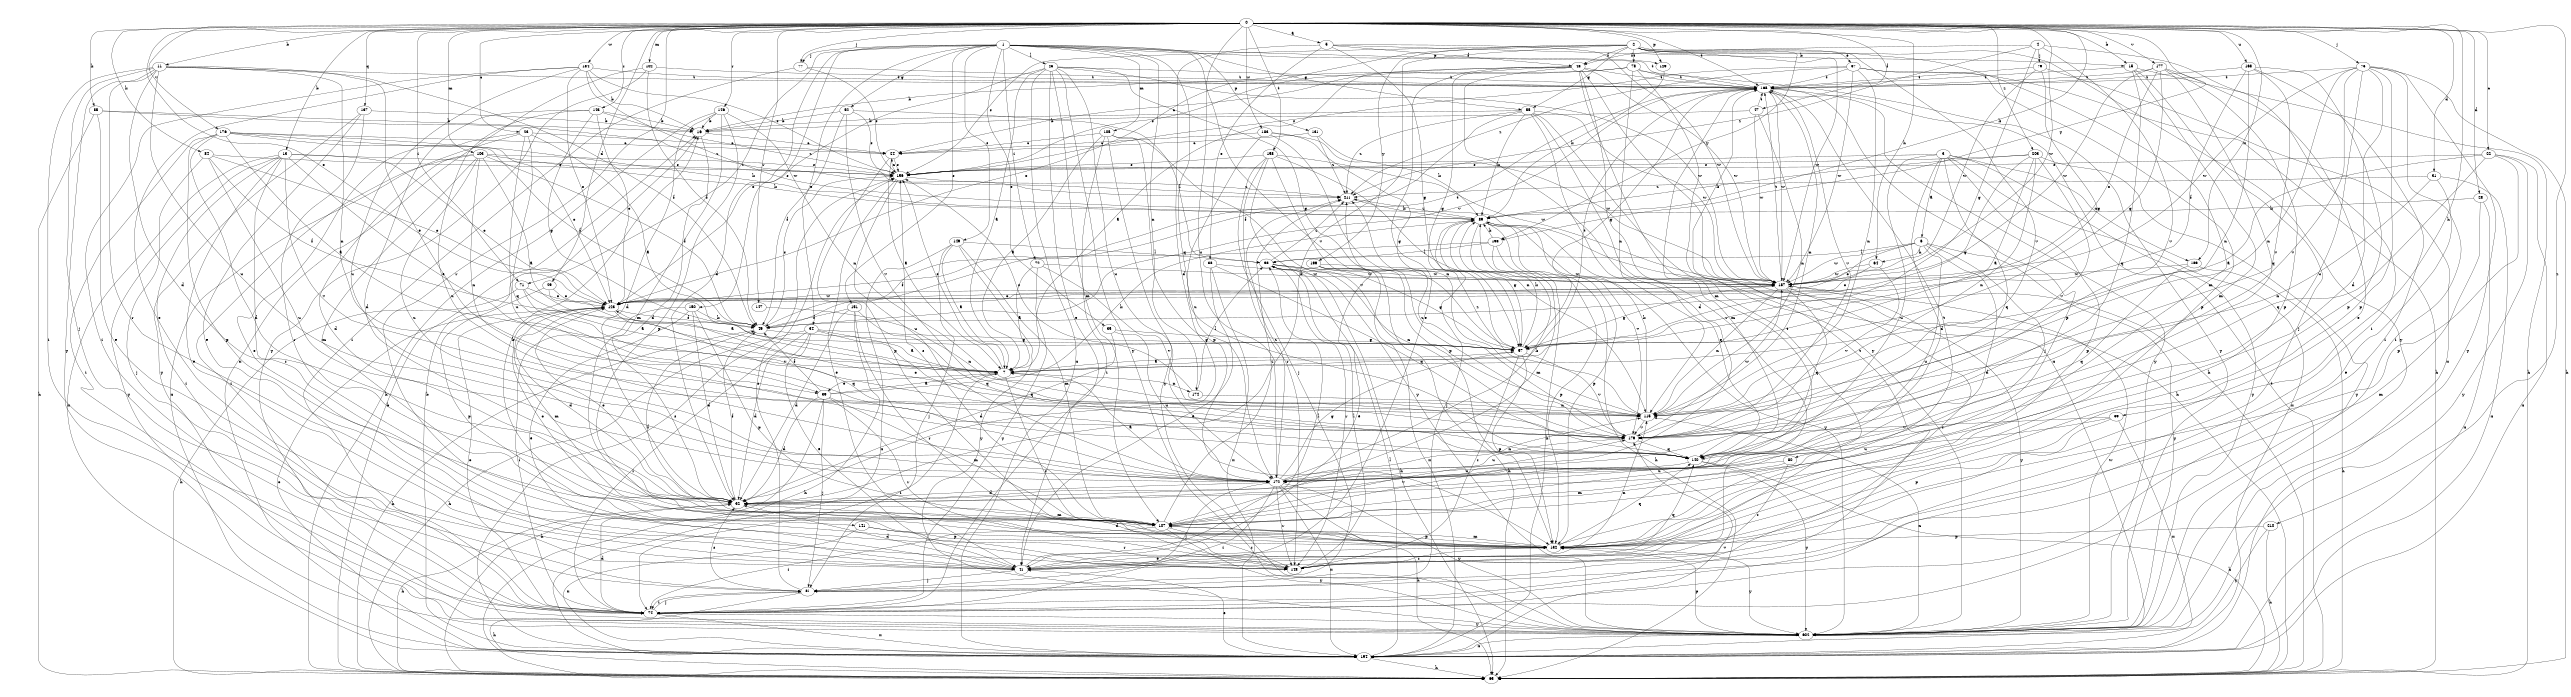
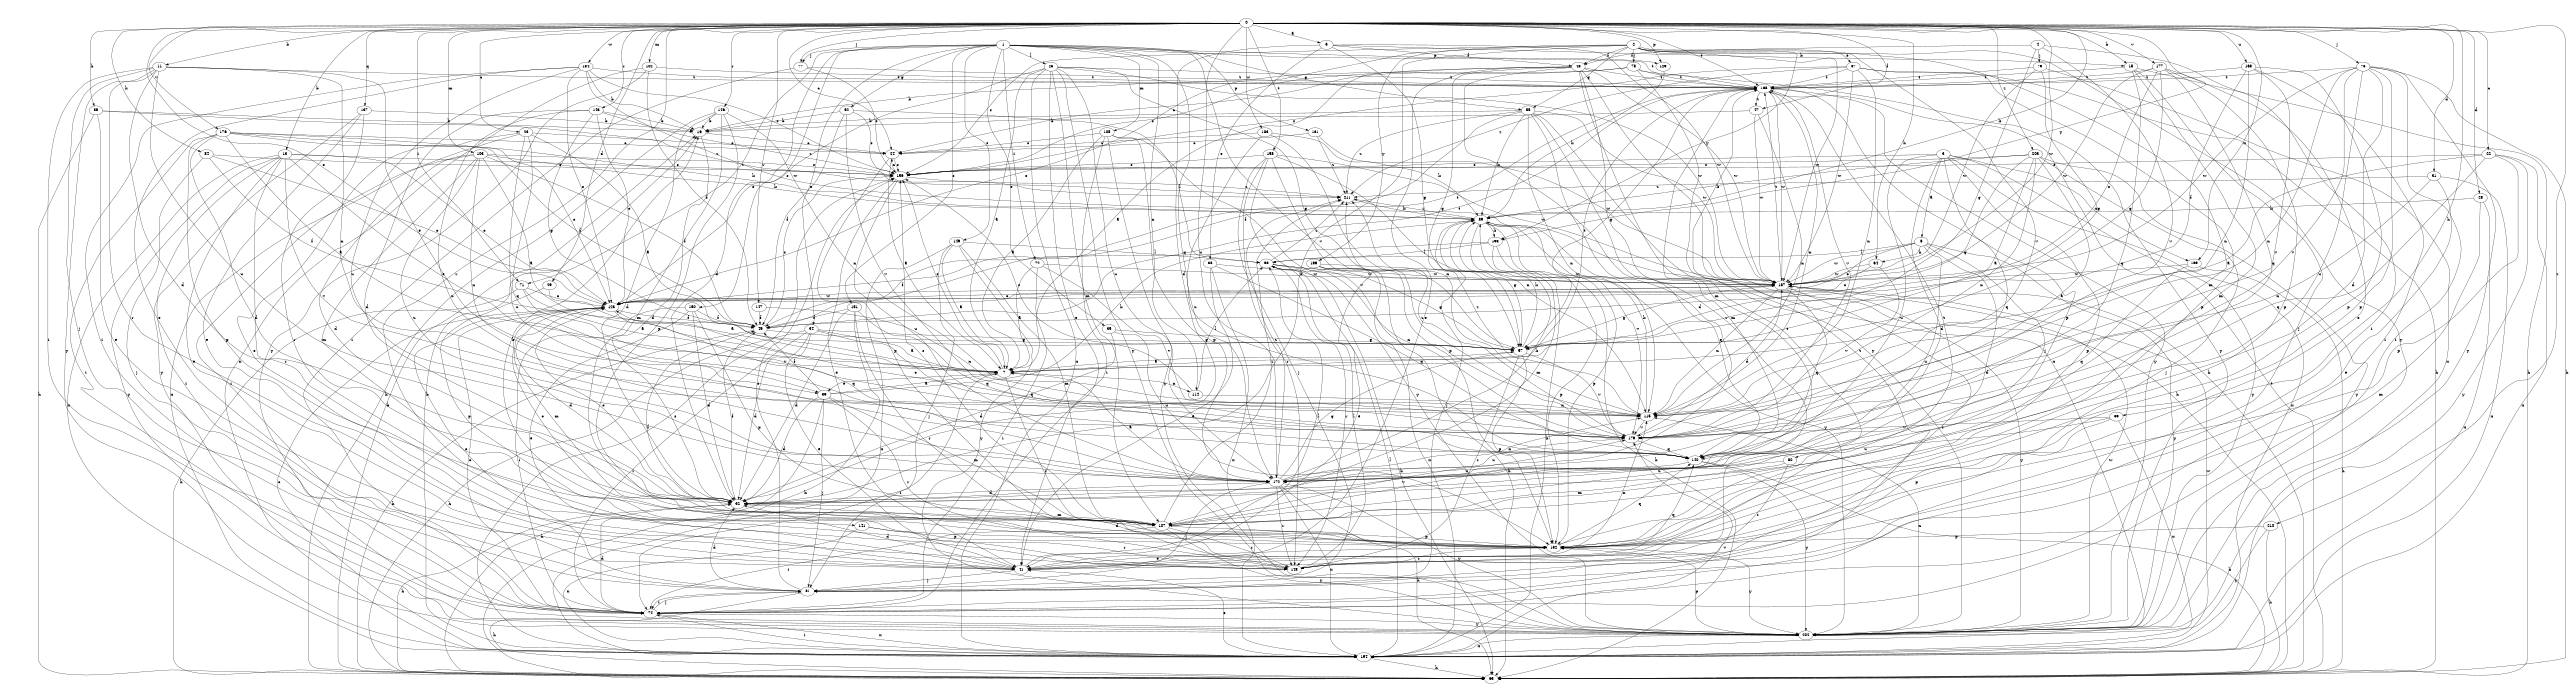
none -> (863, 32)
(1634, 56) -> (1634, 56)
(1760, 101) -> (1757, 98)
(485, 111) -> (760, 317)
(1729, 121) -> none
(1459, 209) -> (1459, 209)
(1489, 232) -> (1491, 228)
(1399, 234) -> none
(1635, 284) -> (1575, 272)
(2062, 296) -> (2062, 296)
(565, 298) -> (492, 478)
(718, 318) -> (718, 318)
(1747, 362) -> (1747, 362)
(1196, 395) -> (1196, 395)
(1003, 438) -> (1003, 438)
(675, 446) -> none
(1360, 532) -> none
(714, 548) -> (714, 548)
none -> (1737, 553)
(984, 600) -> (954, 649)
(1806, 635) -> (1806, 635)
none -> (2121, 642)
